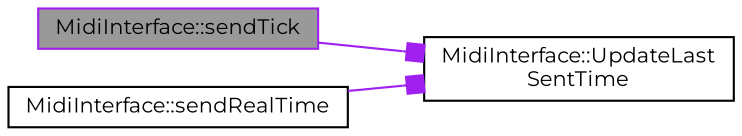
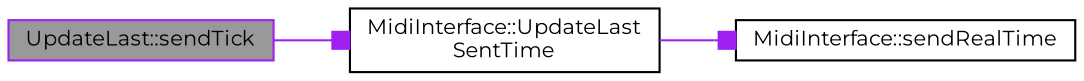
(178, 29) -> (141, 40)
(375, 88) -> (687, 40)
